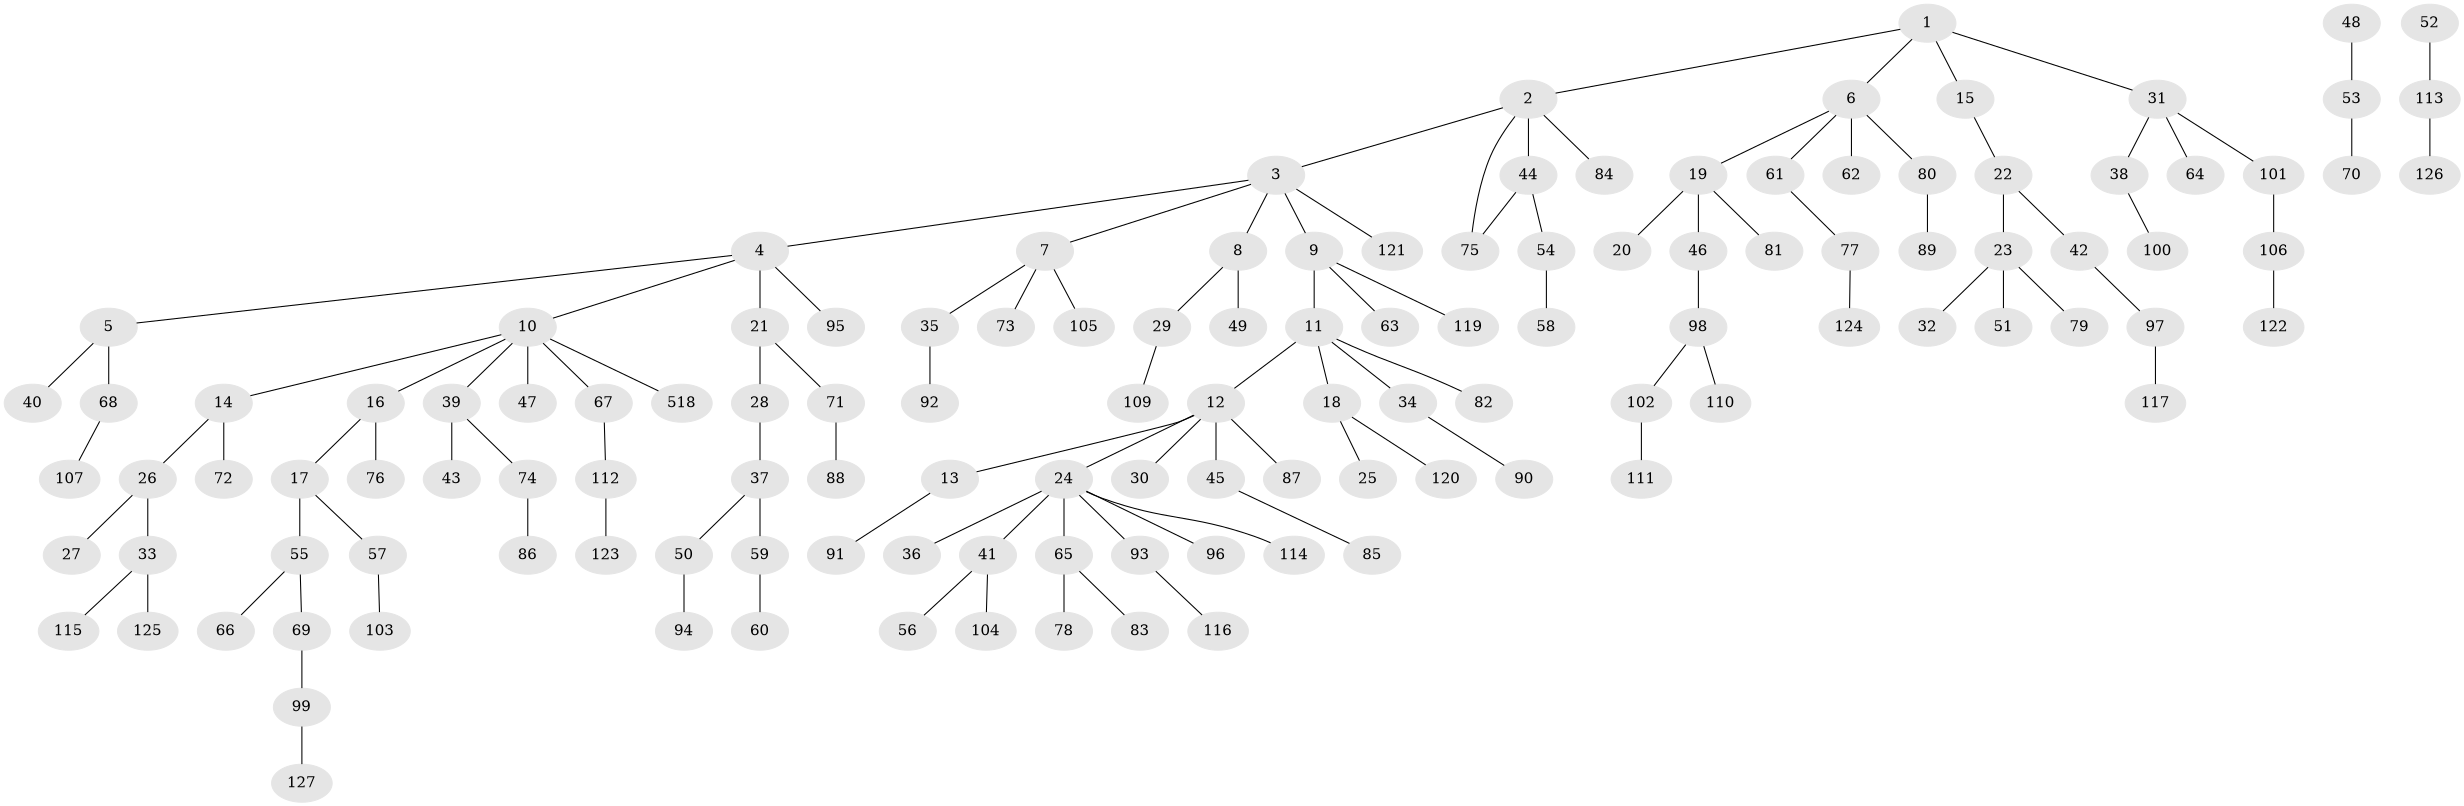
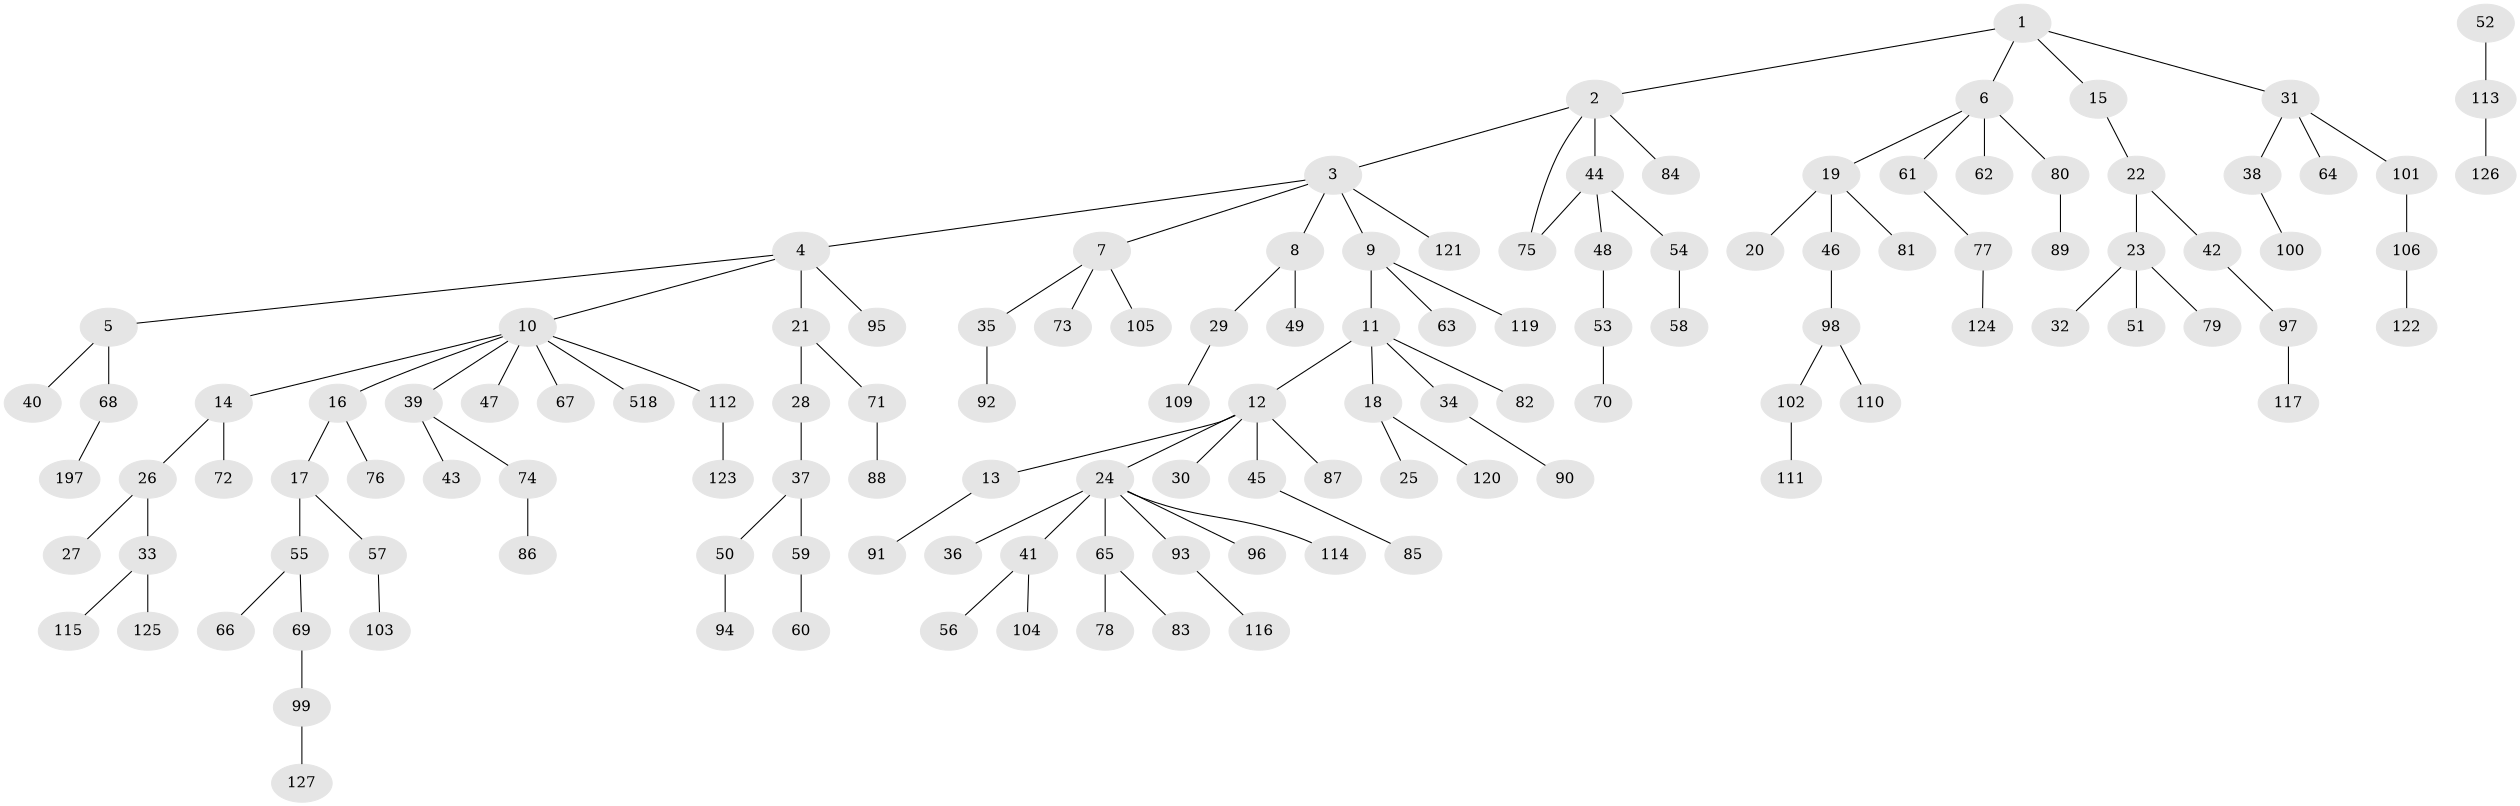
none -> (1599, 213)
(605, 441) -> (627, 362)
(70, 479) -> (70, 479)
